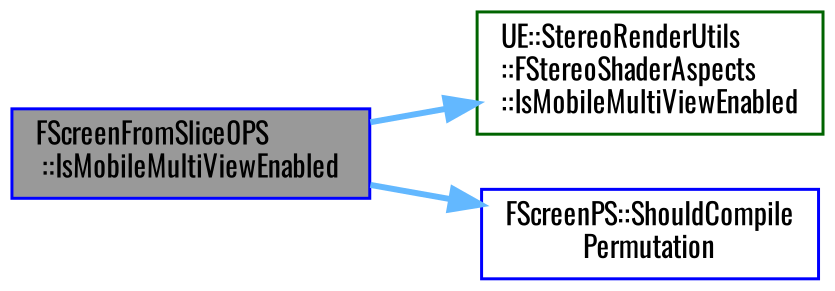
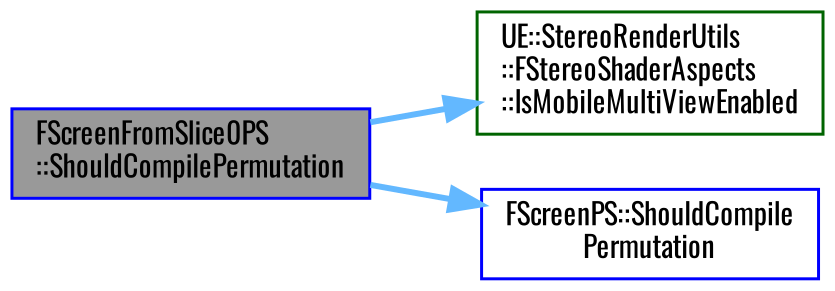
(191, 154) -> (191, 154)
